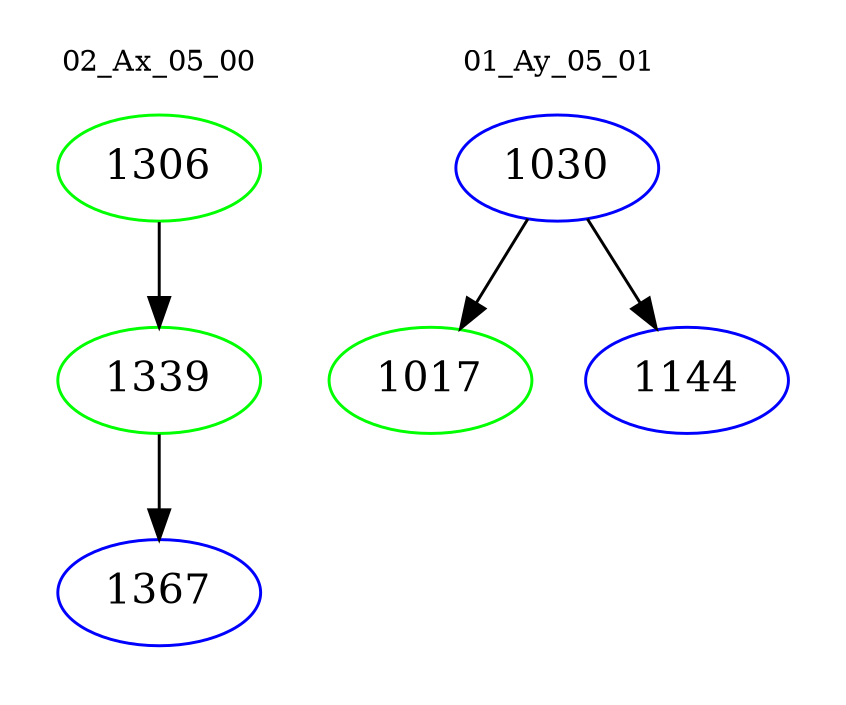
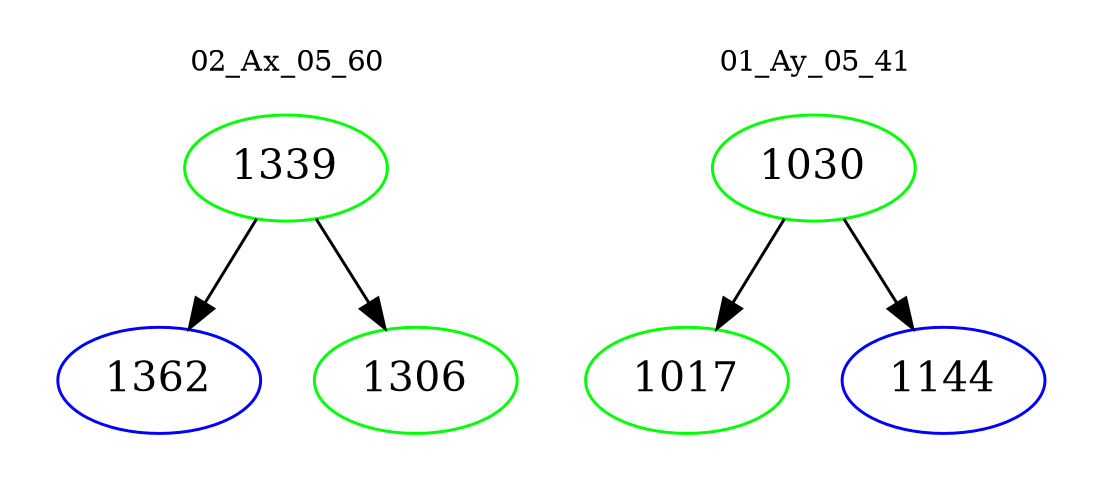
(159, 63) -> (287, 63)
(559, 63) -> (815, 63)
(557, 168) -> (814, 168)
(159, 260) -> (342, 261)
(159, 593) -> (159, 380)
